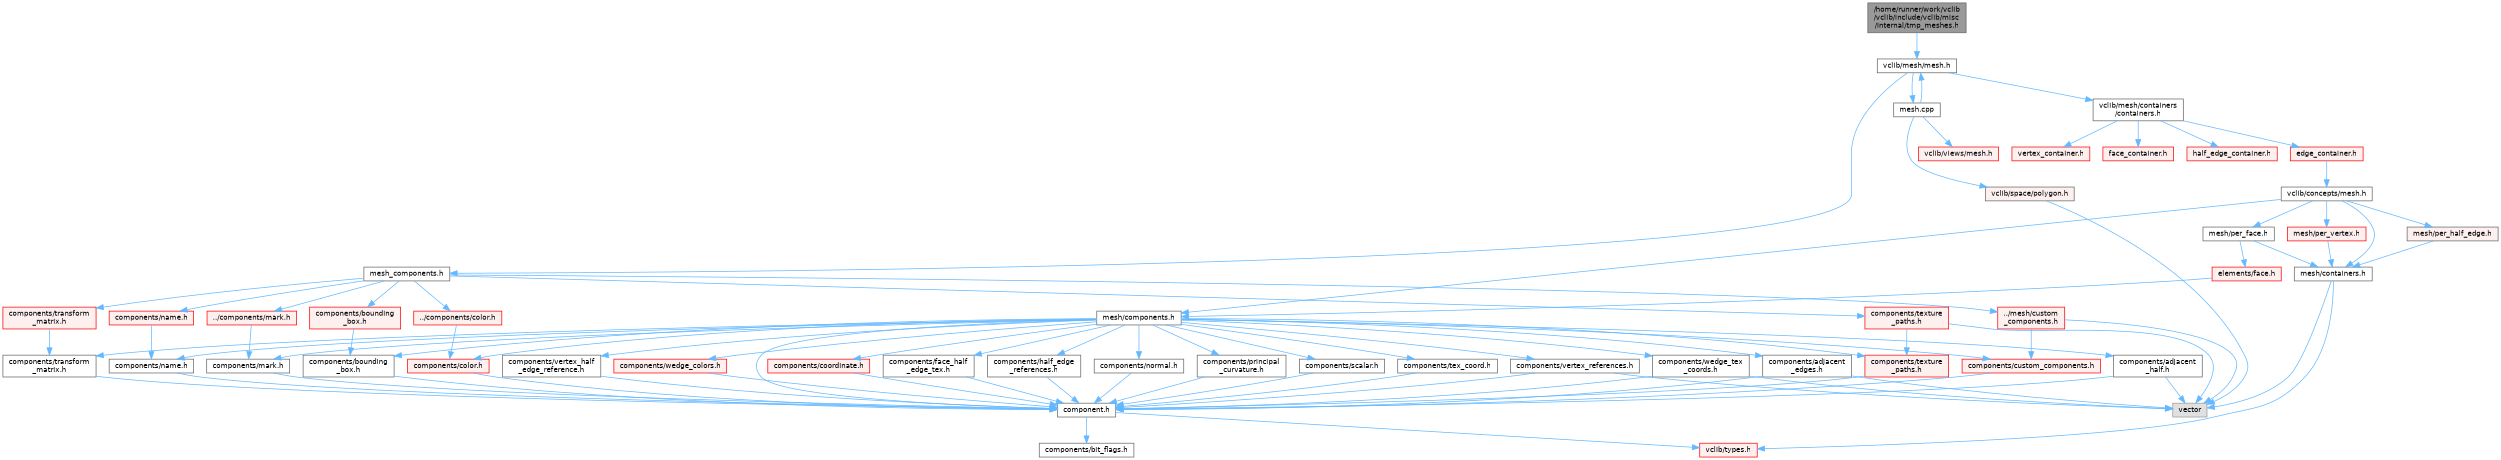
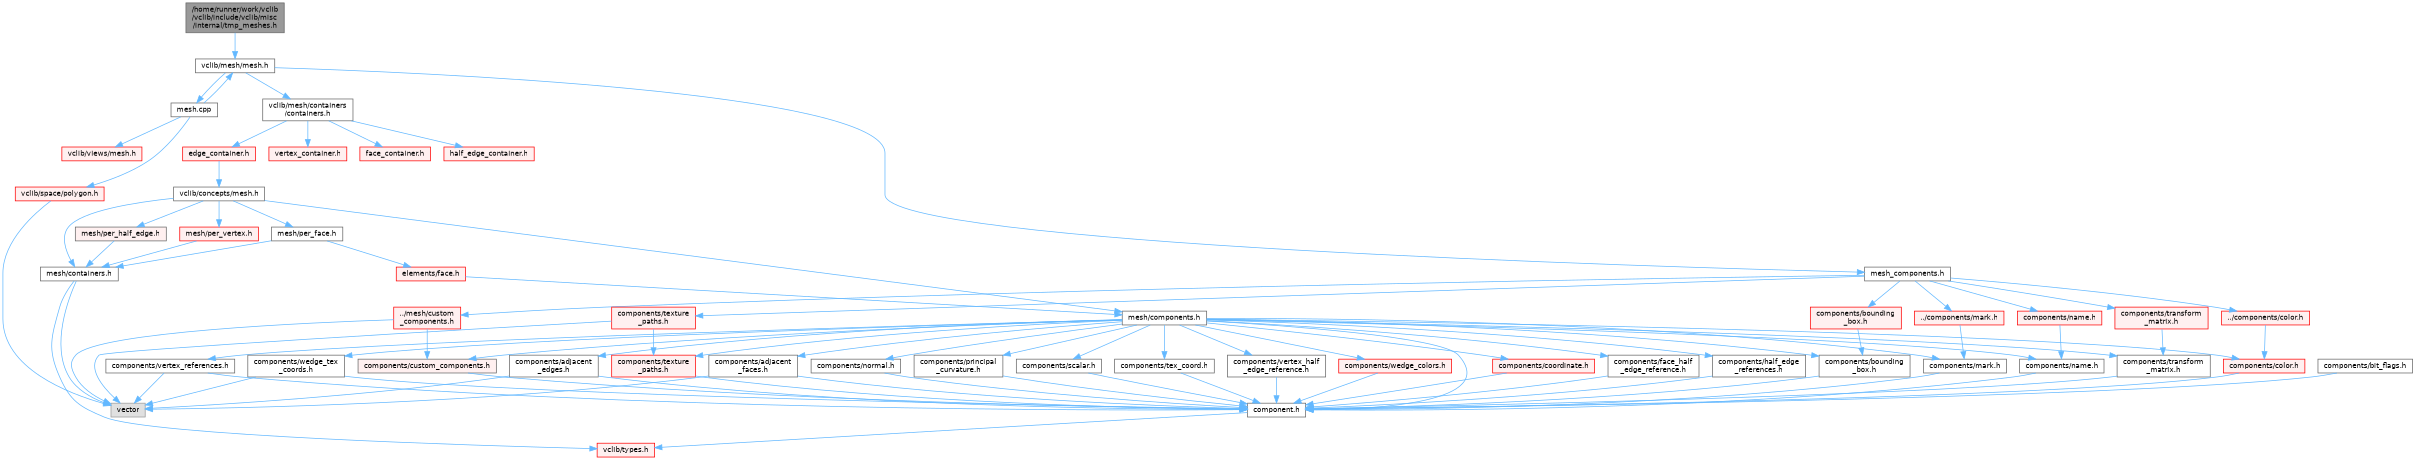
(2030, 194) -> (60, 194)
(929, 366) -> (1654, 366)
(2031, 366) -> (427, 366)
(2158, 366) -> (753, 366)
(1087, 427) -> (1826, 400)
